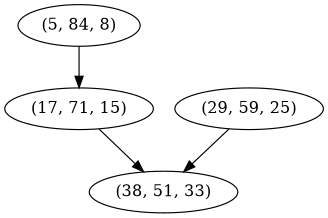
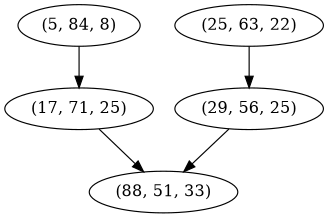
none -> (249, 25)
(79, 109) -> (79, 109)
(249, 109) -> (249, 109)
(164, 192) -> (164, 192)
